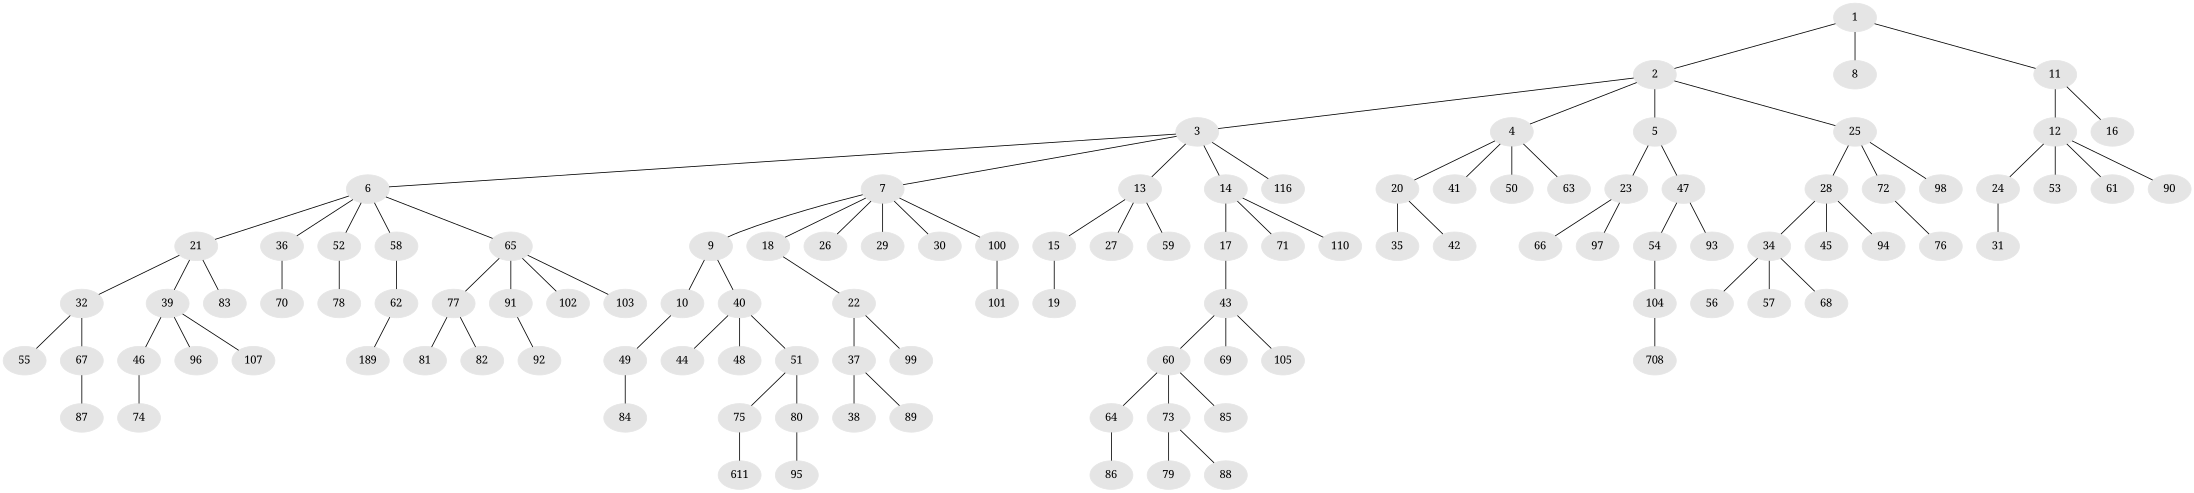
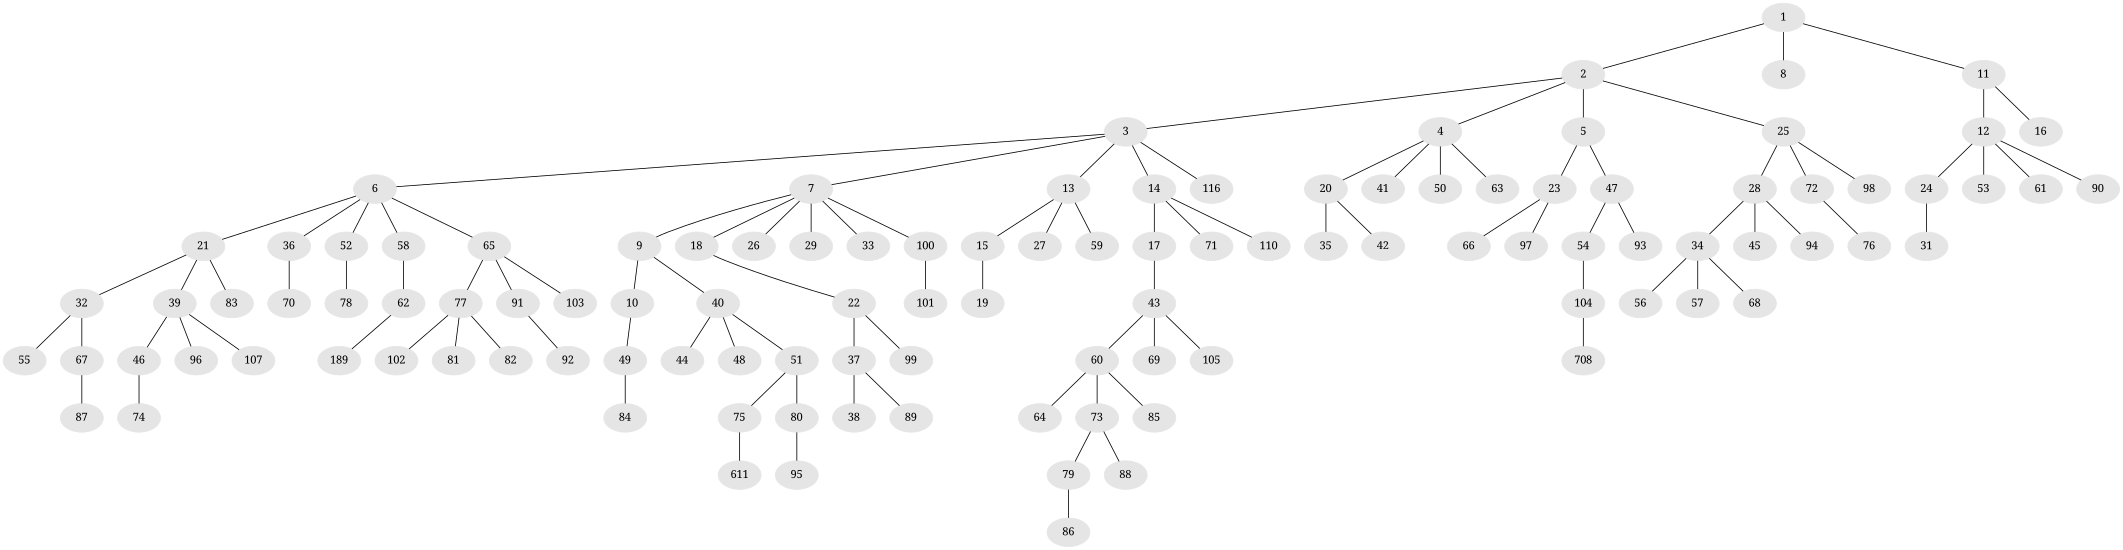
(940, 246) -> (868, 246)
(539, 275) -> (429, 332)
(1111, 447) -> (1069, 504)
